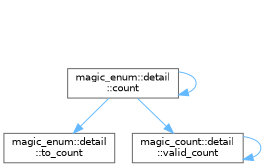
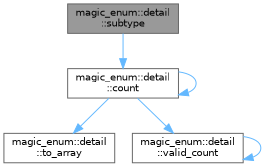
none -> (123, 19)
(59, 148) -> (59, 148)
(188, 148) -> (188, 148)
